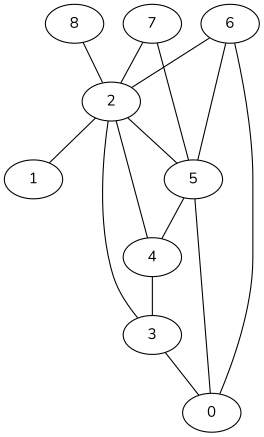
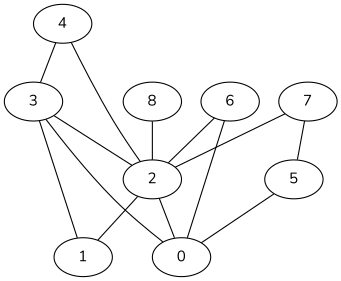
(212, 102) -> none
(152, 140) -> (167, 218)
none -> (58, 179)
(173, 218) -> none
